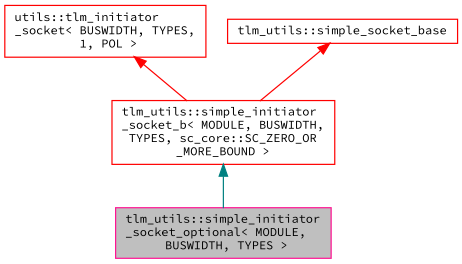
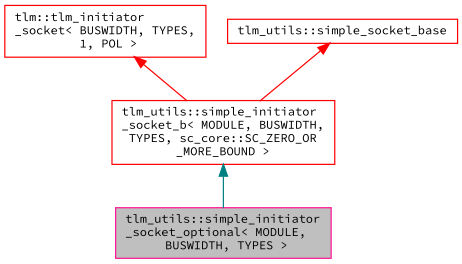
(105, 31) -> (105, 31)
